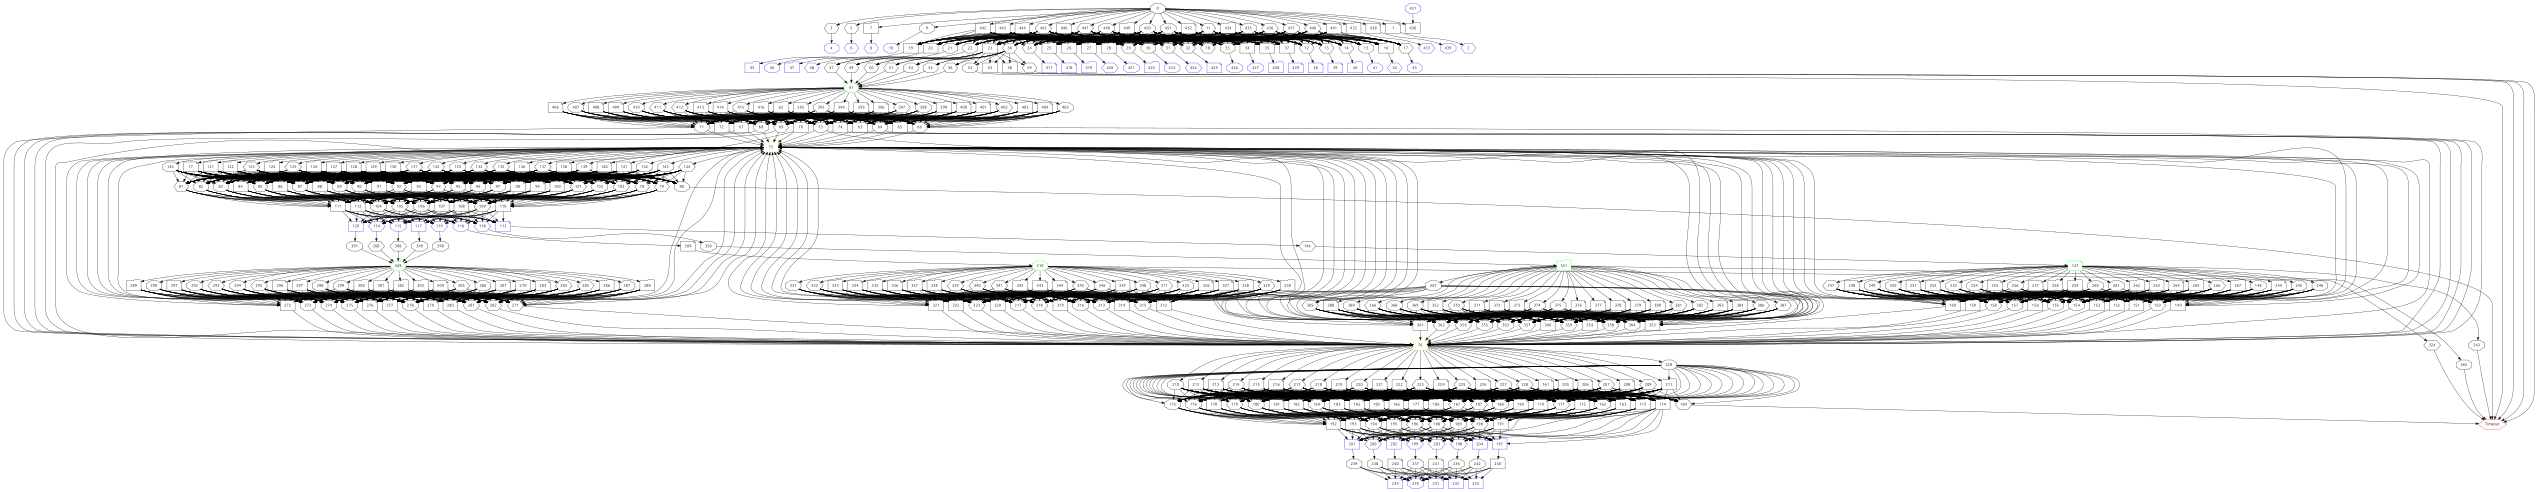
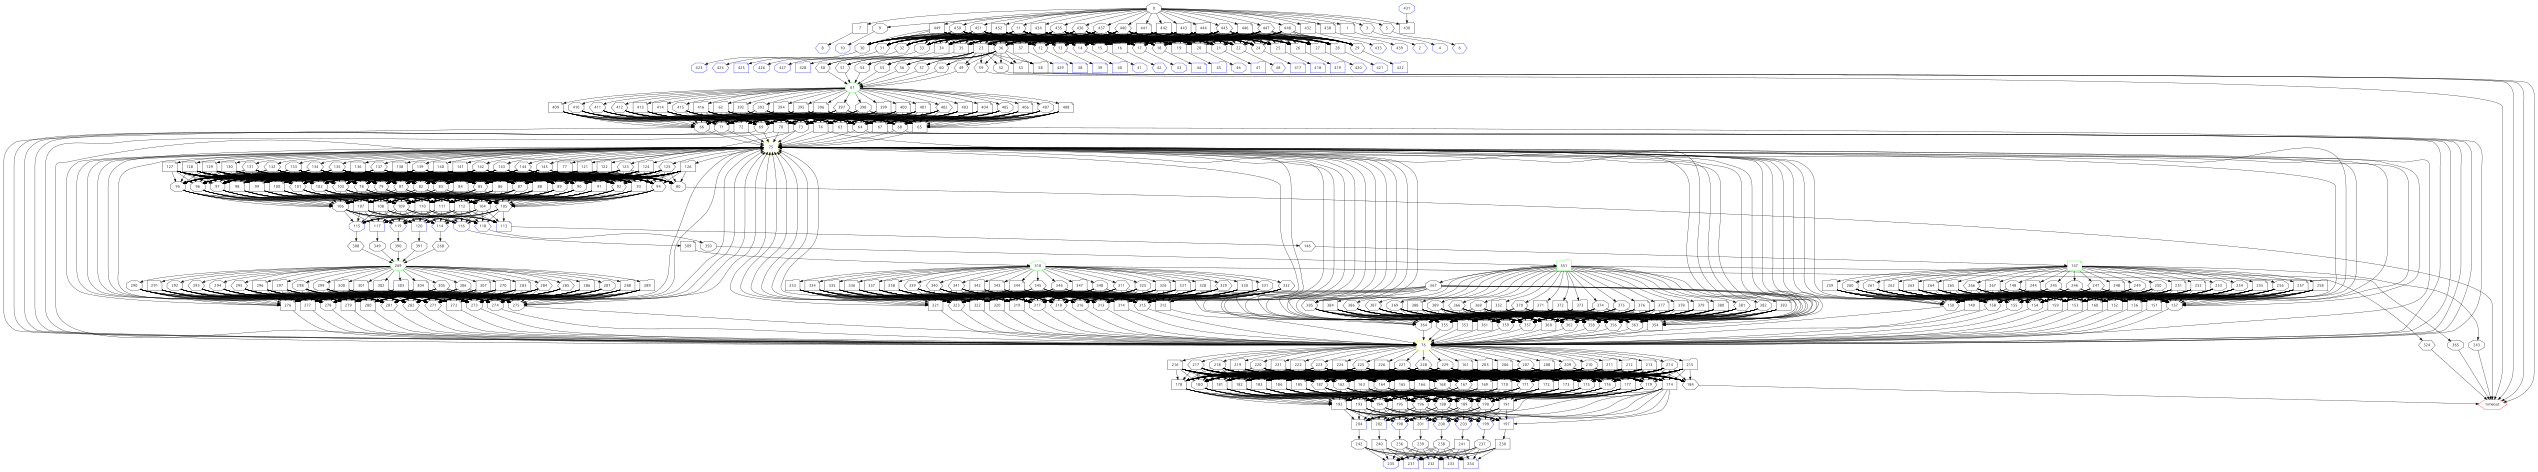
none -> (942, 68)
none -> (1199, 68)
(1669, 373) -> (1534, 375)
none -> (1434, 453)
